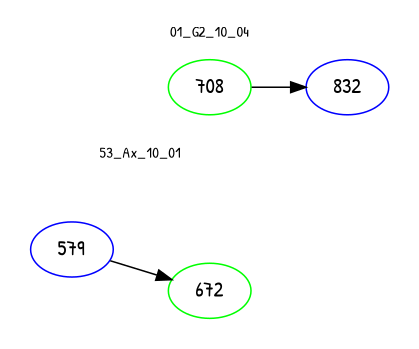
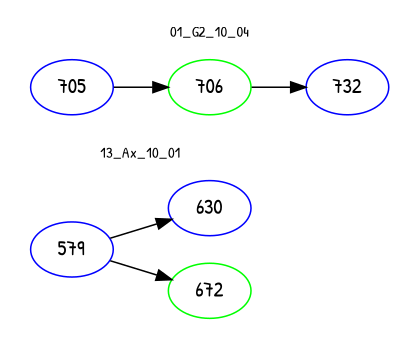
none -> (72, 87)
(210, 87) -> (210, 87)
(347, 87) -> (347, 87)
(141, 154) -> (141, 154)
none -> (210, 208)
